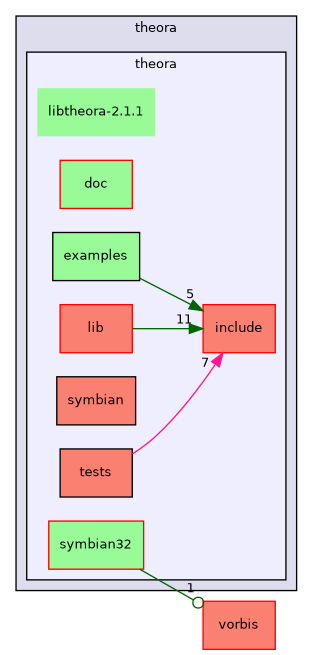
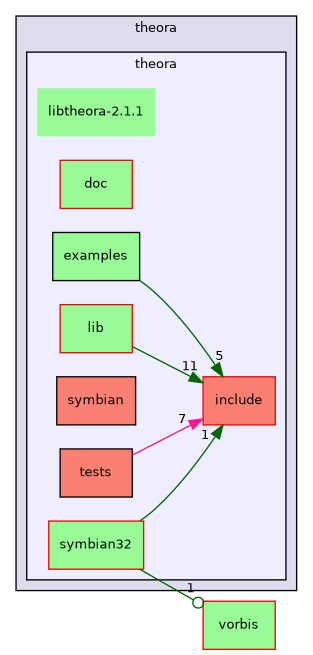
(96, 329) -> (96, 329)
none -> (181, 482)
(239, 625) -> (239, 625)
